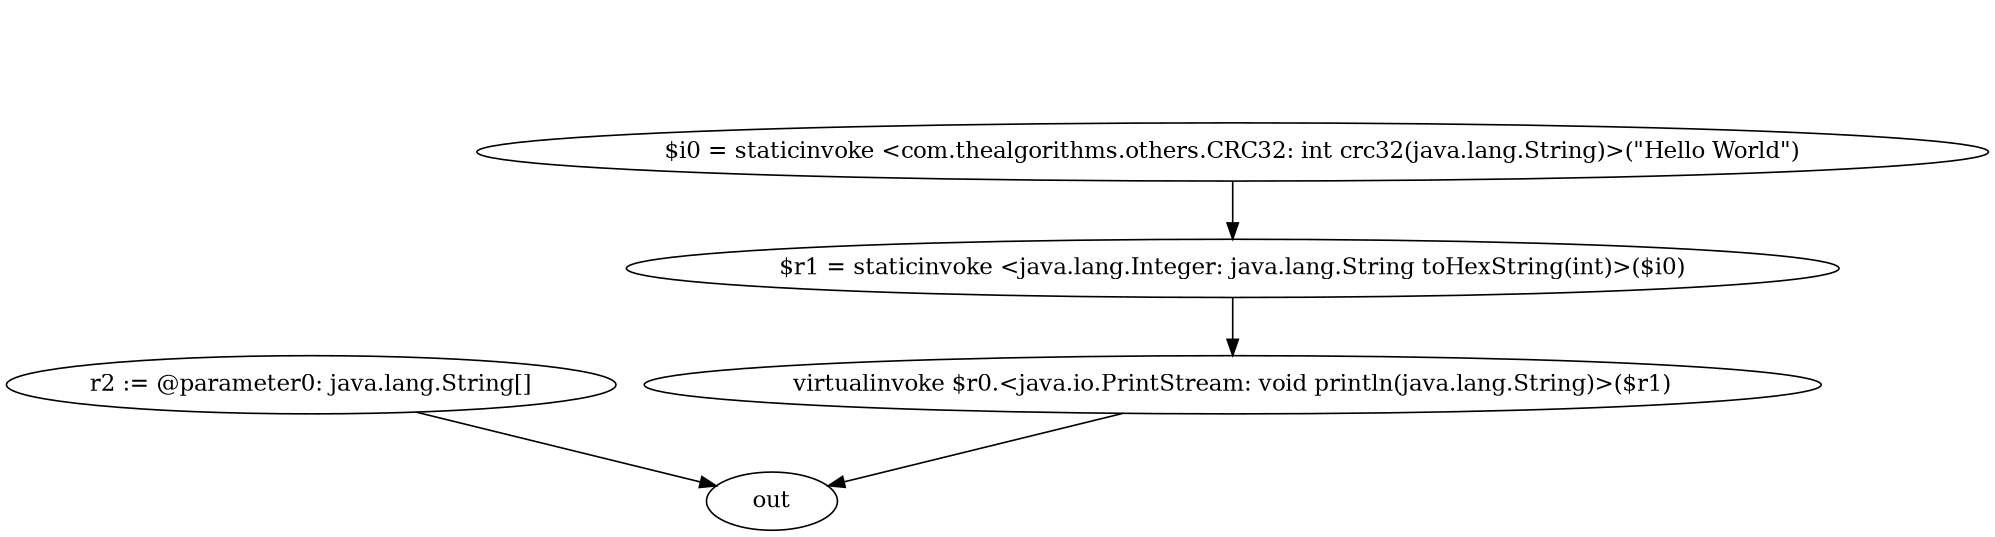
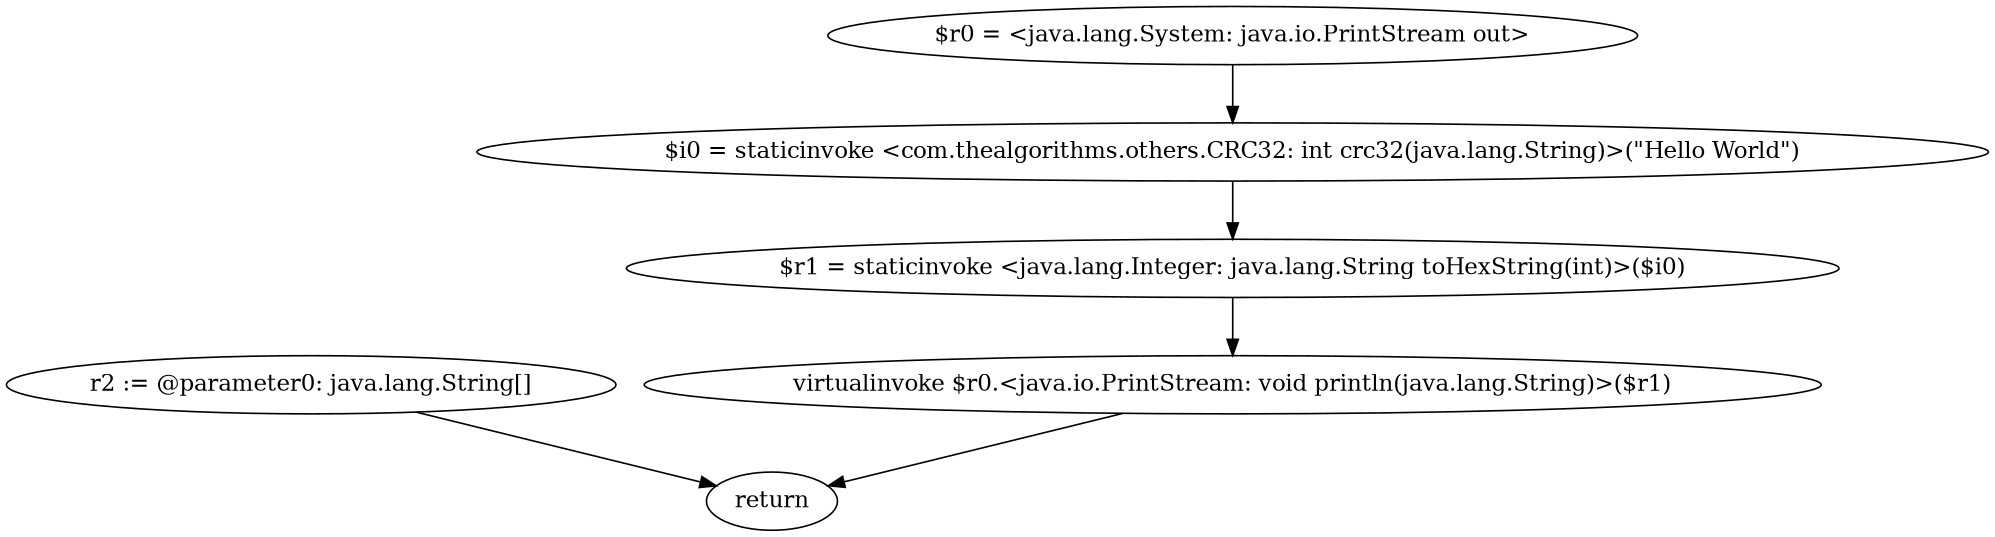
none -> (1233, 36)
(772, 501) -> (772, 501)
